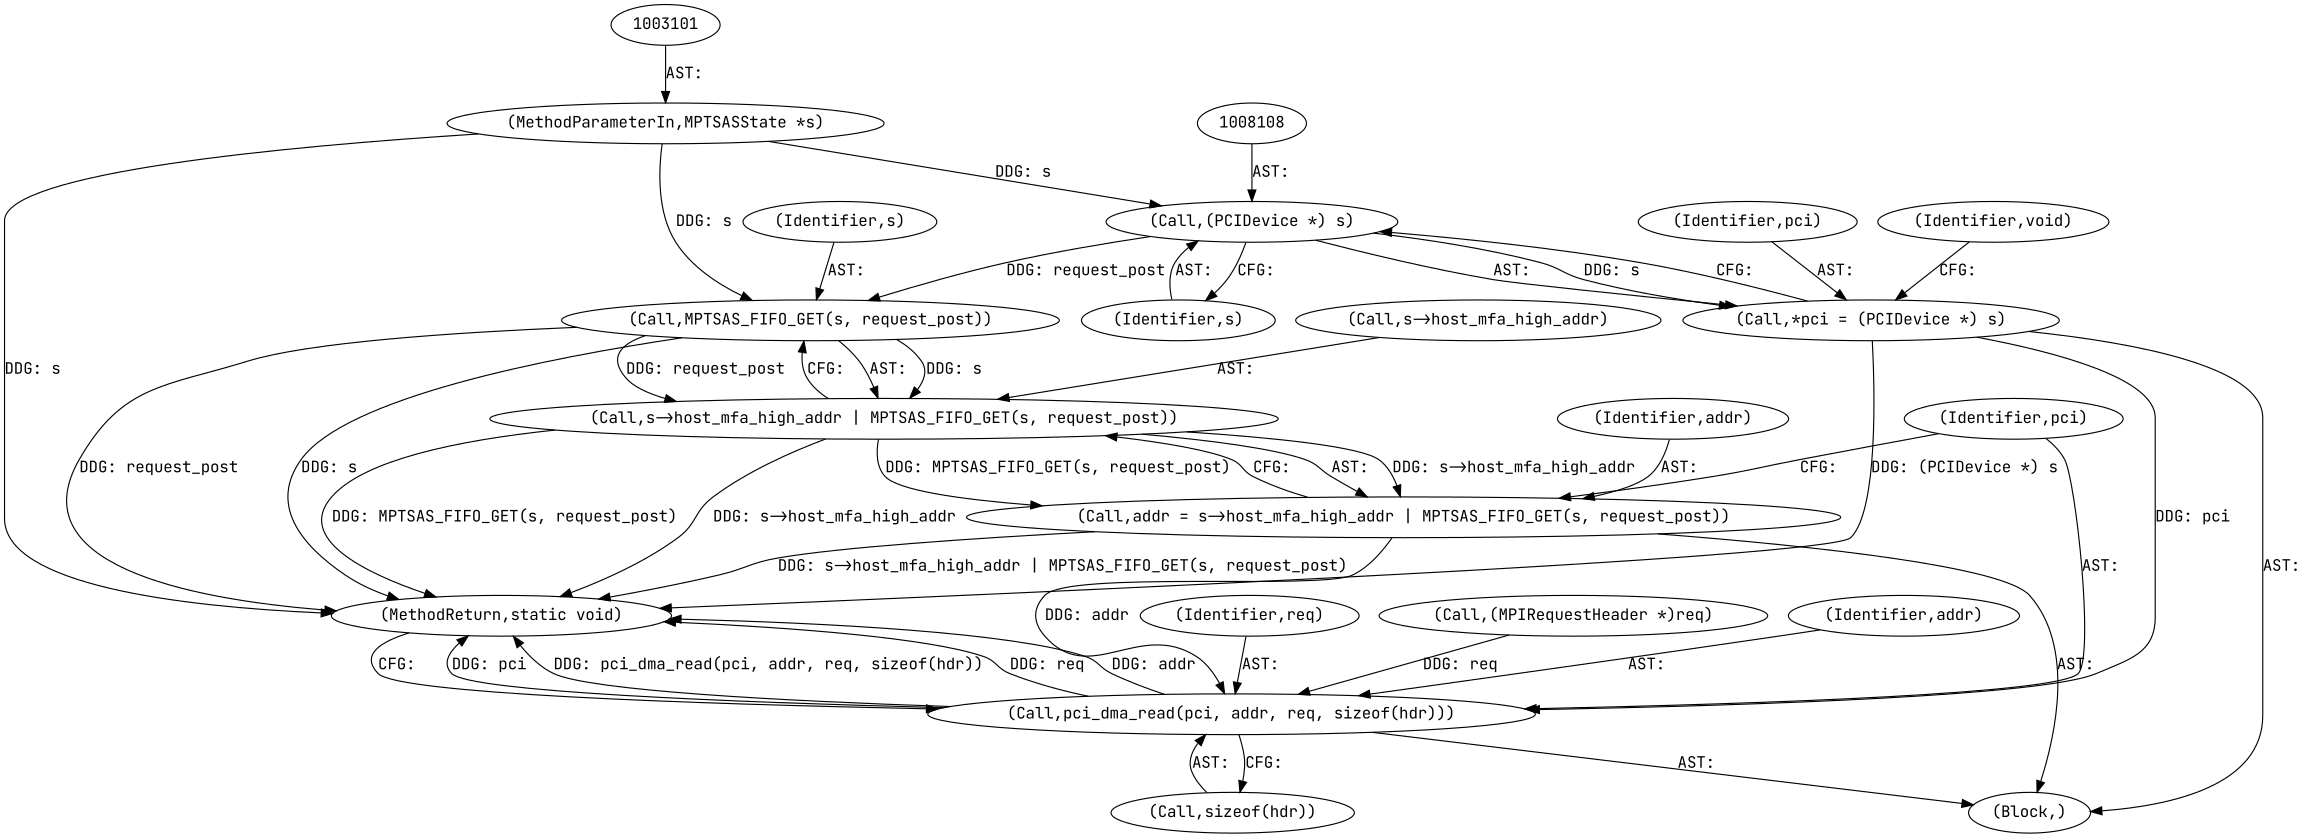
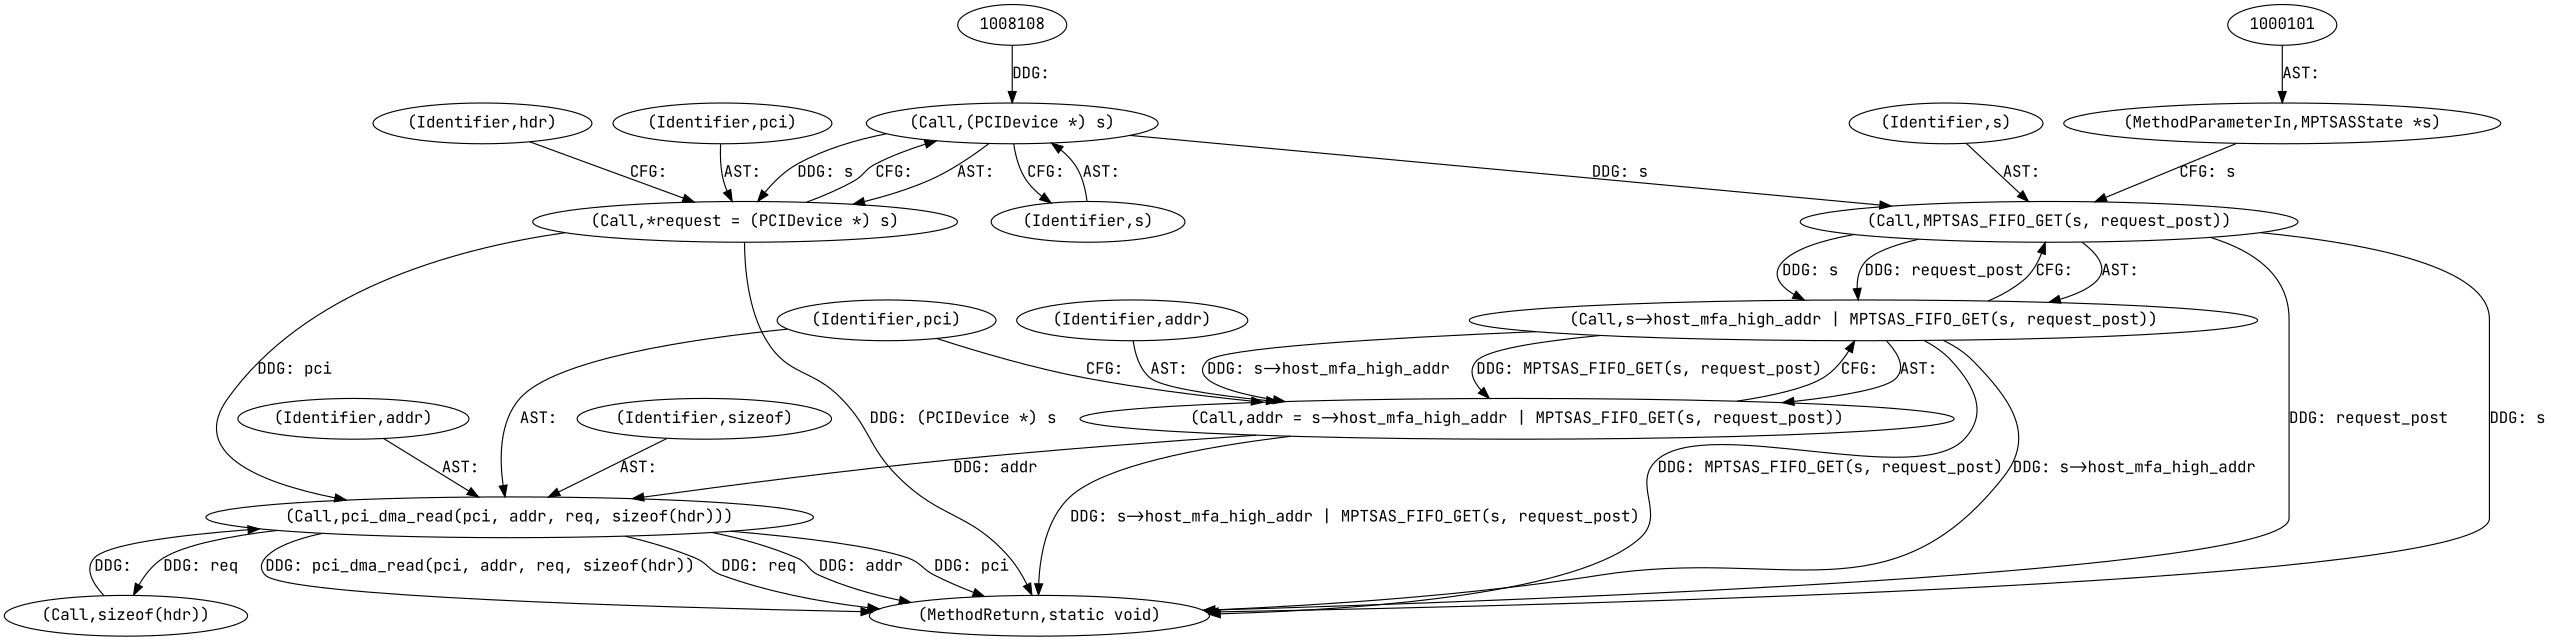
(666, 25) -> (2282, 25)
(959, 173) -> none
(1276, 173) -> (1036, 74)
(704, 222) -> (2208, 173)
(1993, 222) -> (482, 123)
(1086, 271) -> (1620, 173)
(5, 298) -> none
(1478, 320) -> none
(1871, 320) -> (745, 222)
(1250, 616) -> (704, 419)
(1573, 616) -> none
(496, 692) -> none
(1216, 763) -> (118, 567)
(1269, 763) -> (201, 567)
(2030, 813) -> none
